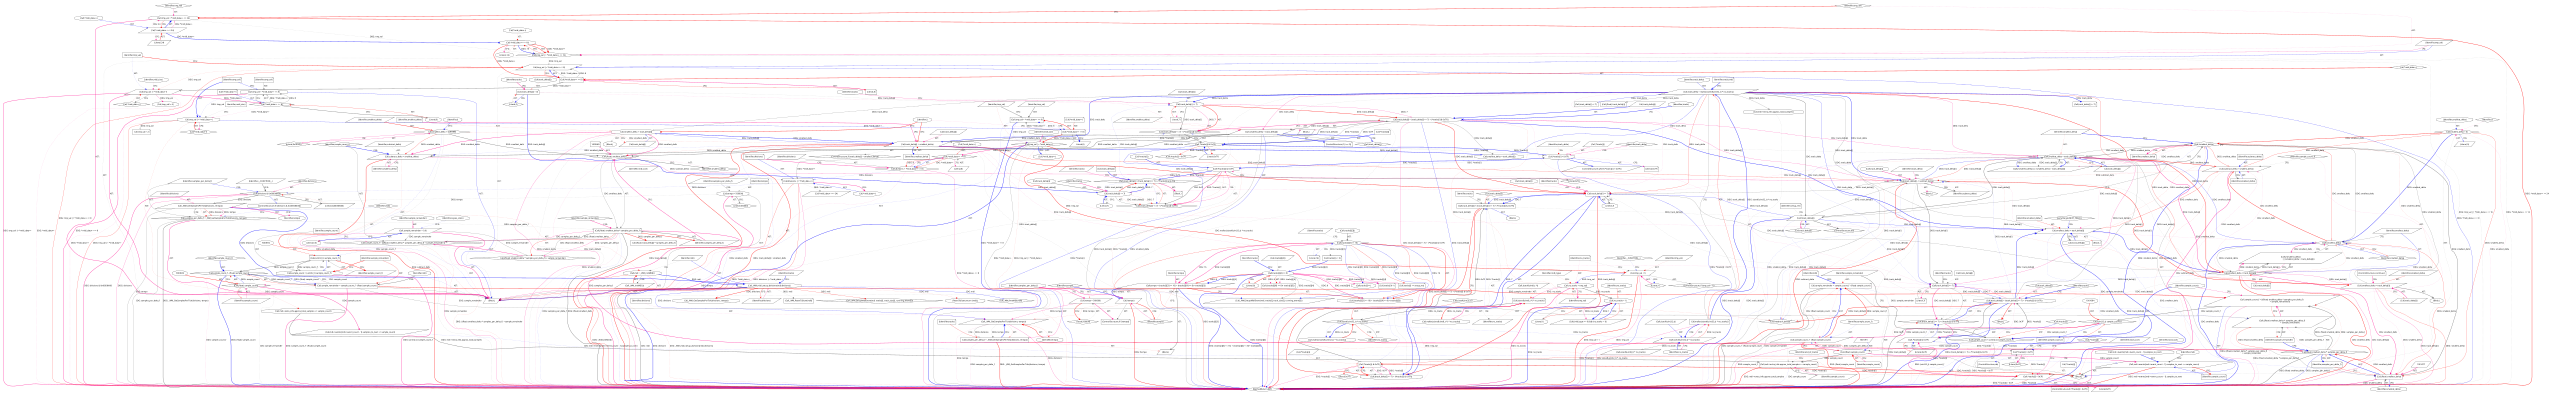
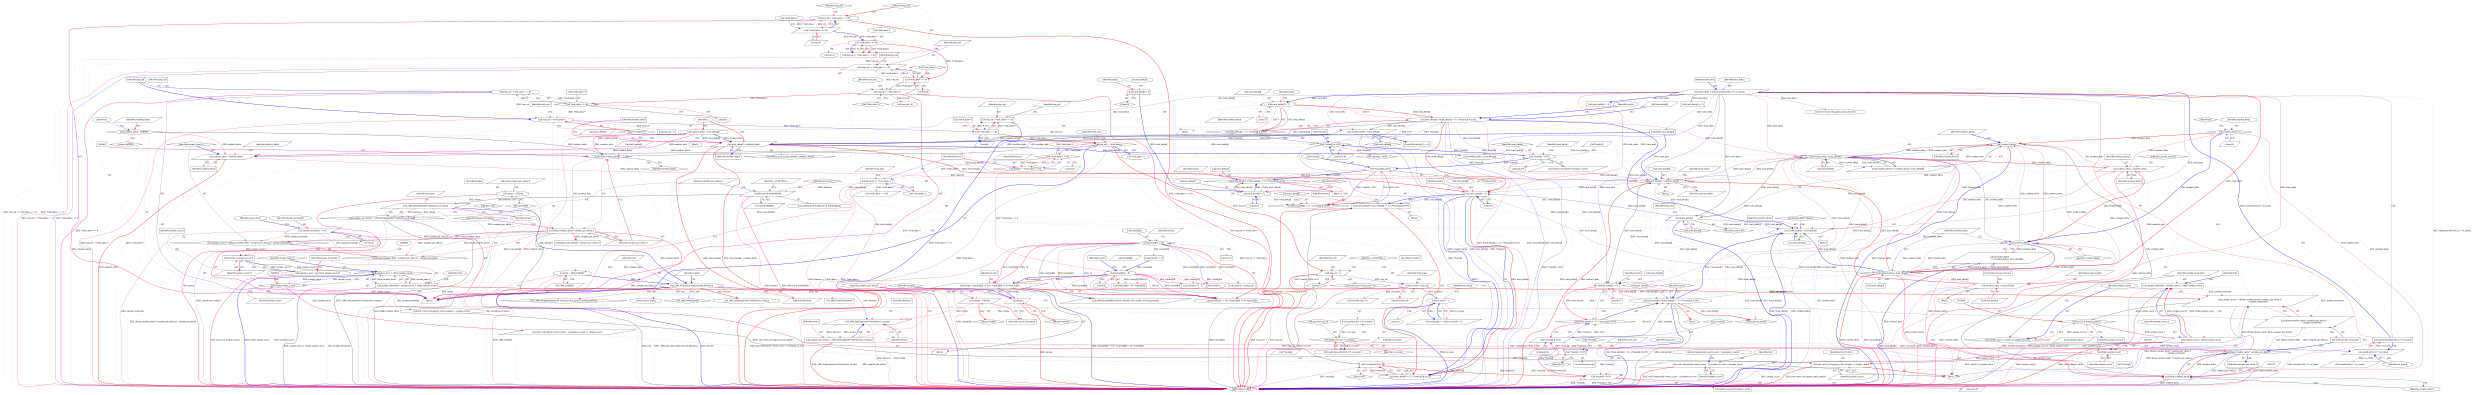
(549, 55) -> (859, 55)
(1196, 97) -> (1343, 135)
(1851, 105) -> (1649, 157)
(365, 139) -> none
(267, 194) -> (767, 194)
(434, 224) -> (279, 224)
(1547, 291) -> (1384, 291)
(965, 301) -> (646, 301)
(1216, 311) -> (1248, 293)
(1441, 322) -> none
(923, 337) -> (1011, 252)
